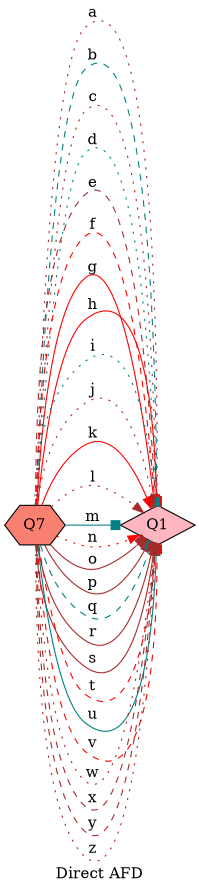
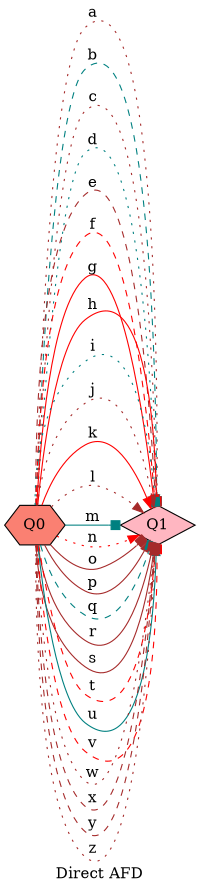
(35, 525) -> (35, 525)
